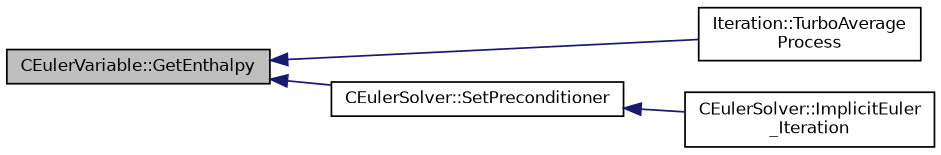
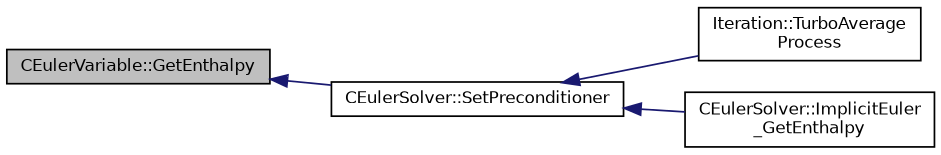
(493, 49) -> (639, 68)
(810, 120) -> (810, 120)
